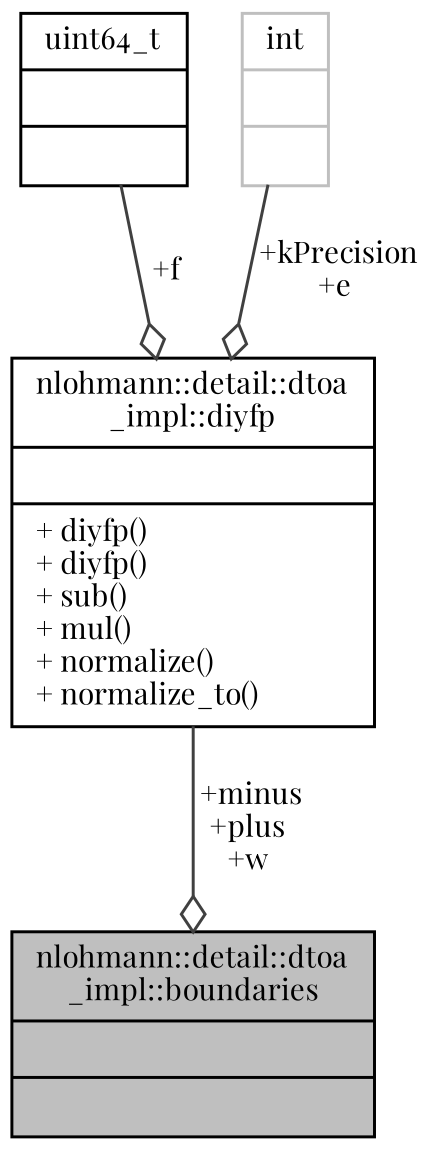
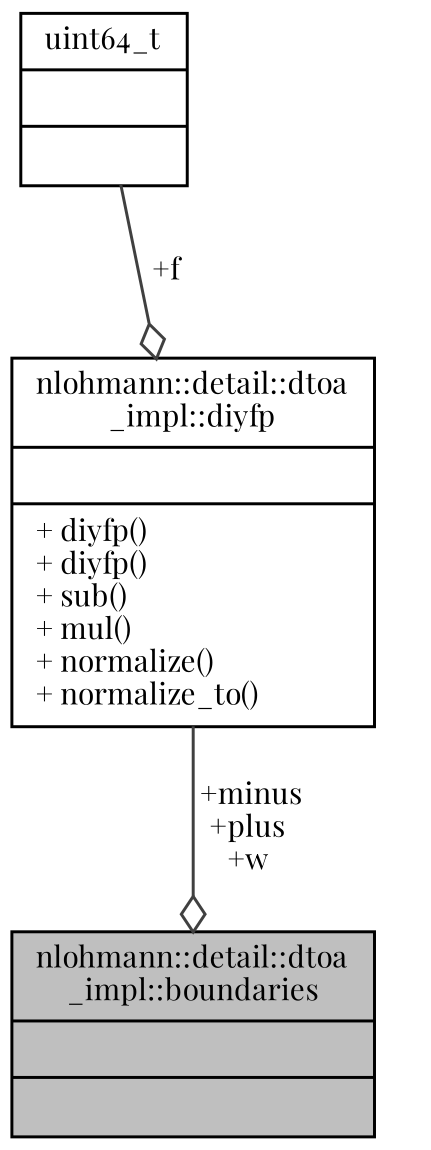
(285, 100) -> none
